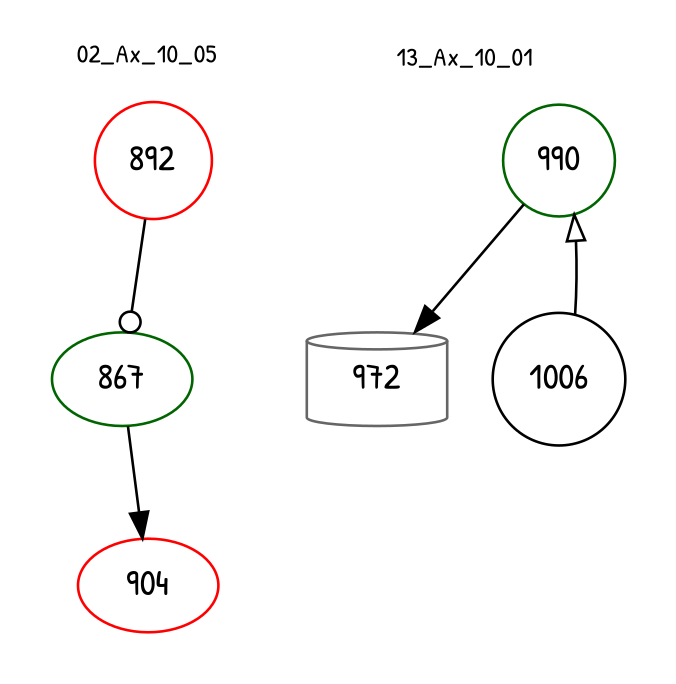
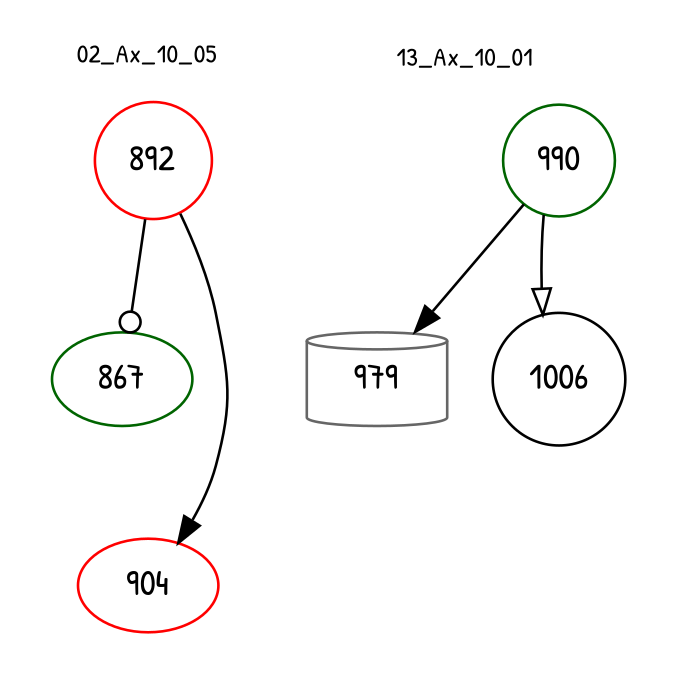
(577, 278) -> (542, 252)
(377, 379) -> (377, 379)
(134, 469) -> (225, 366)
